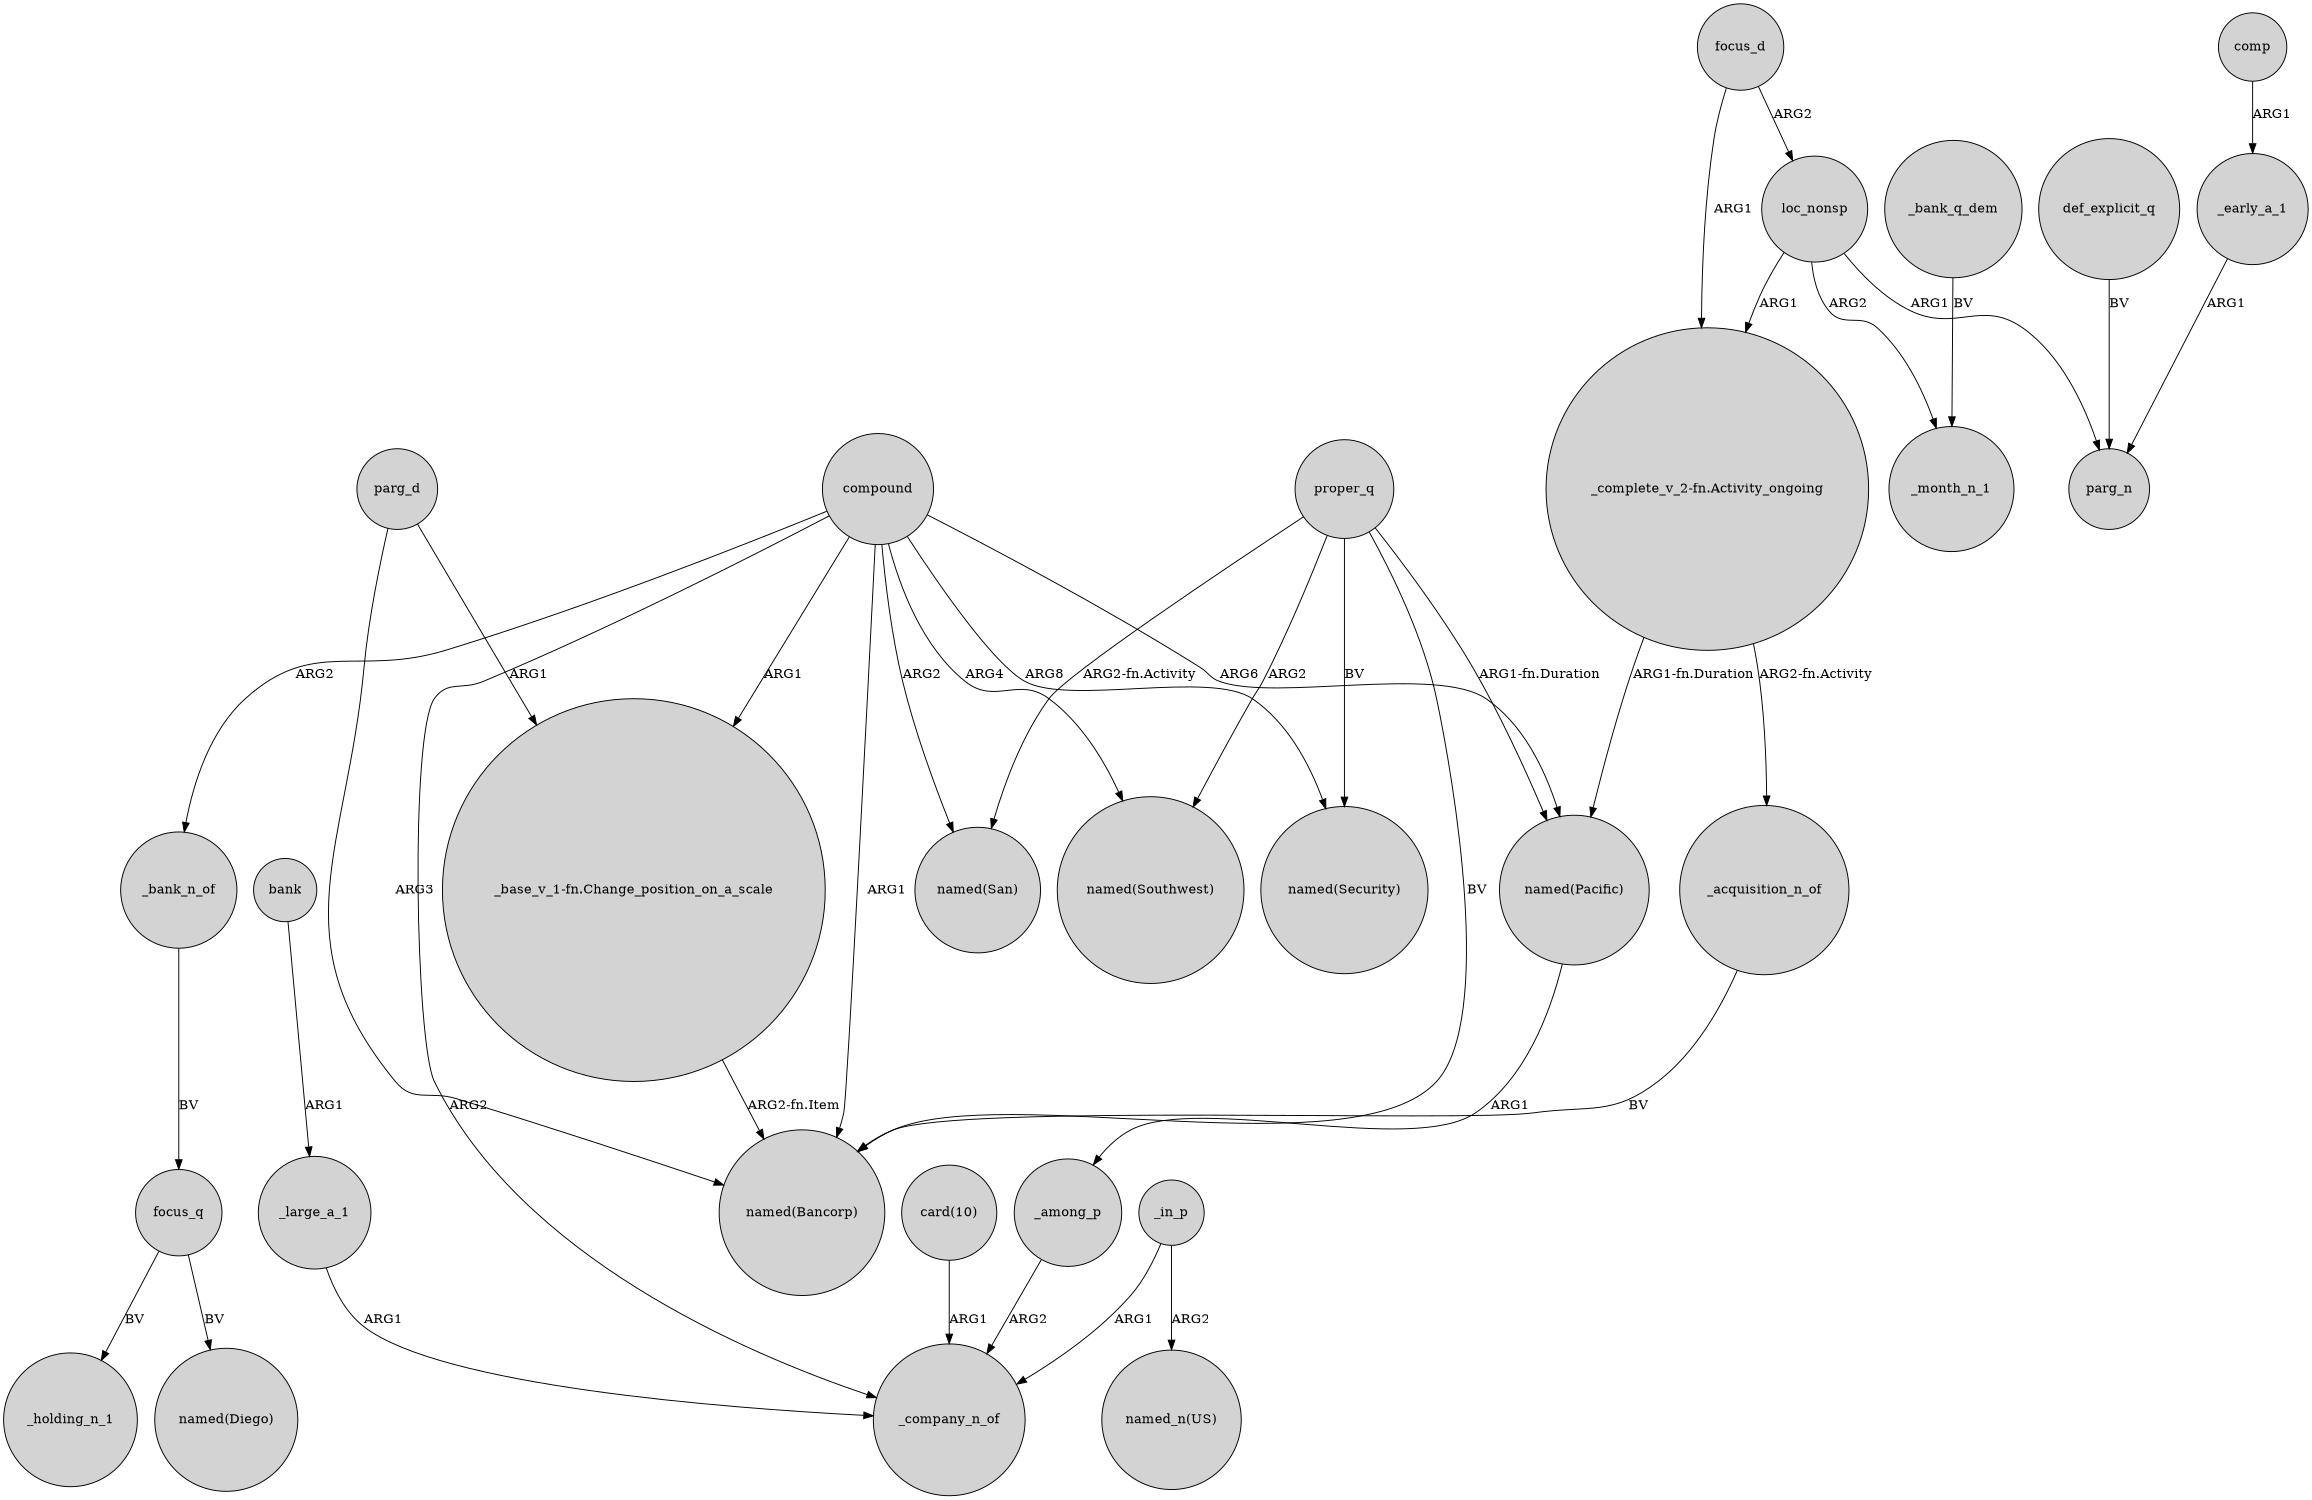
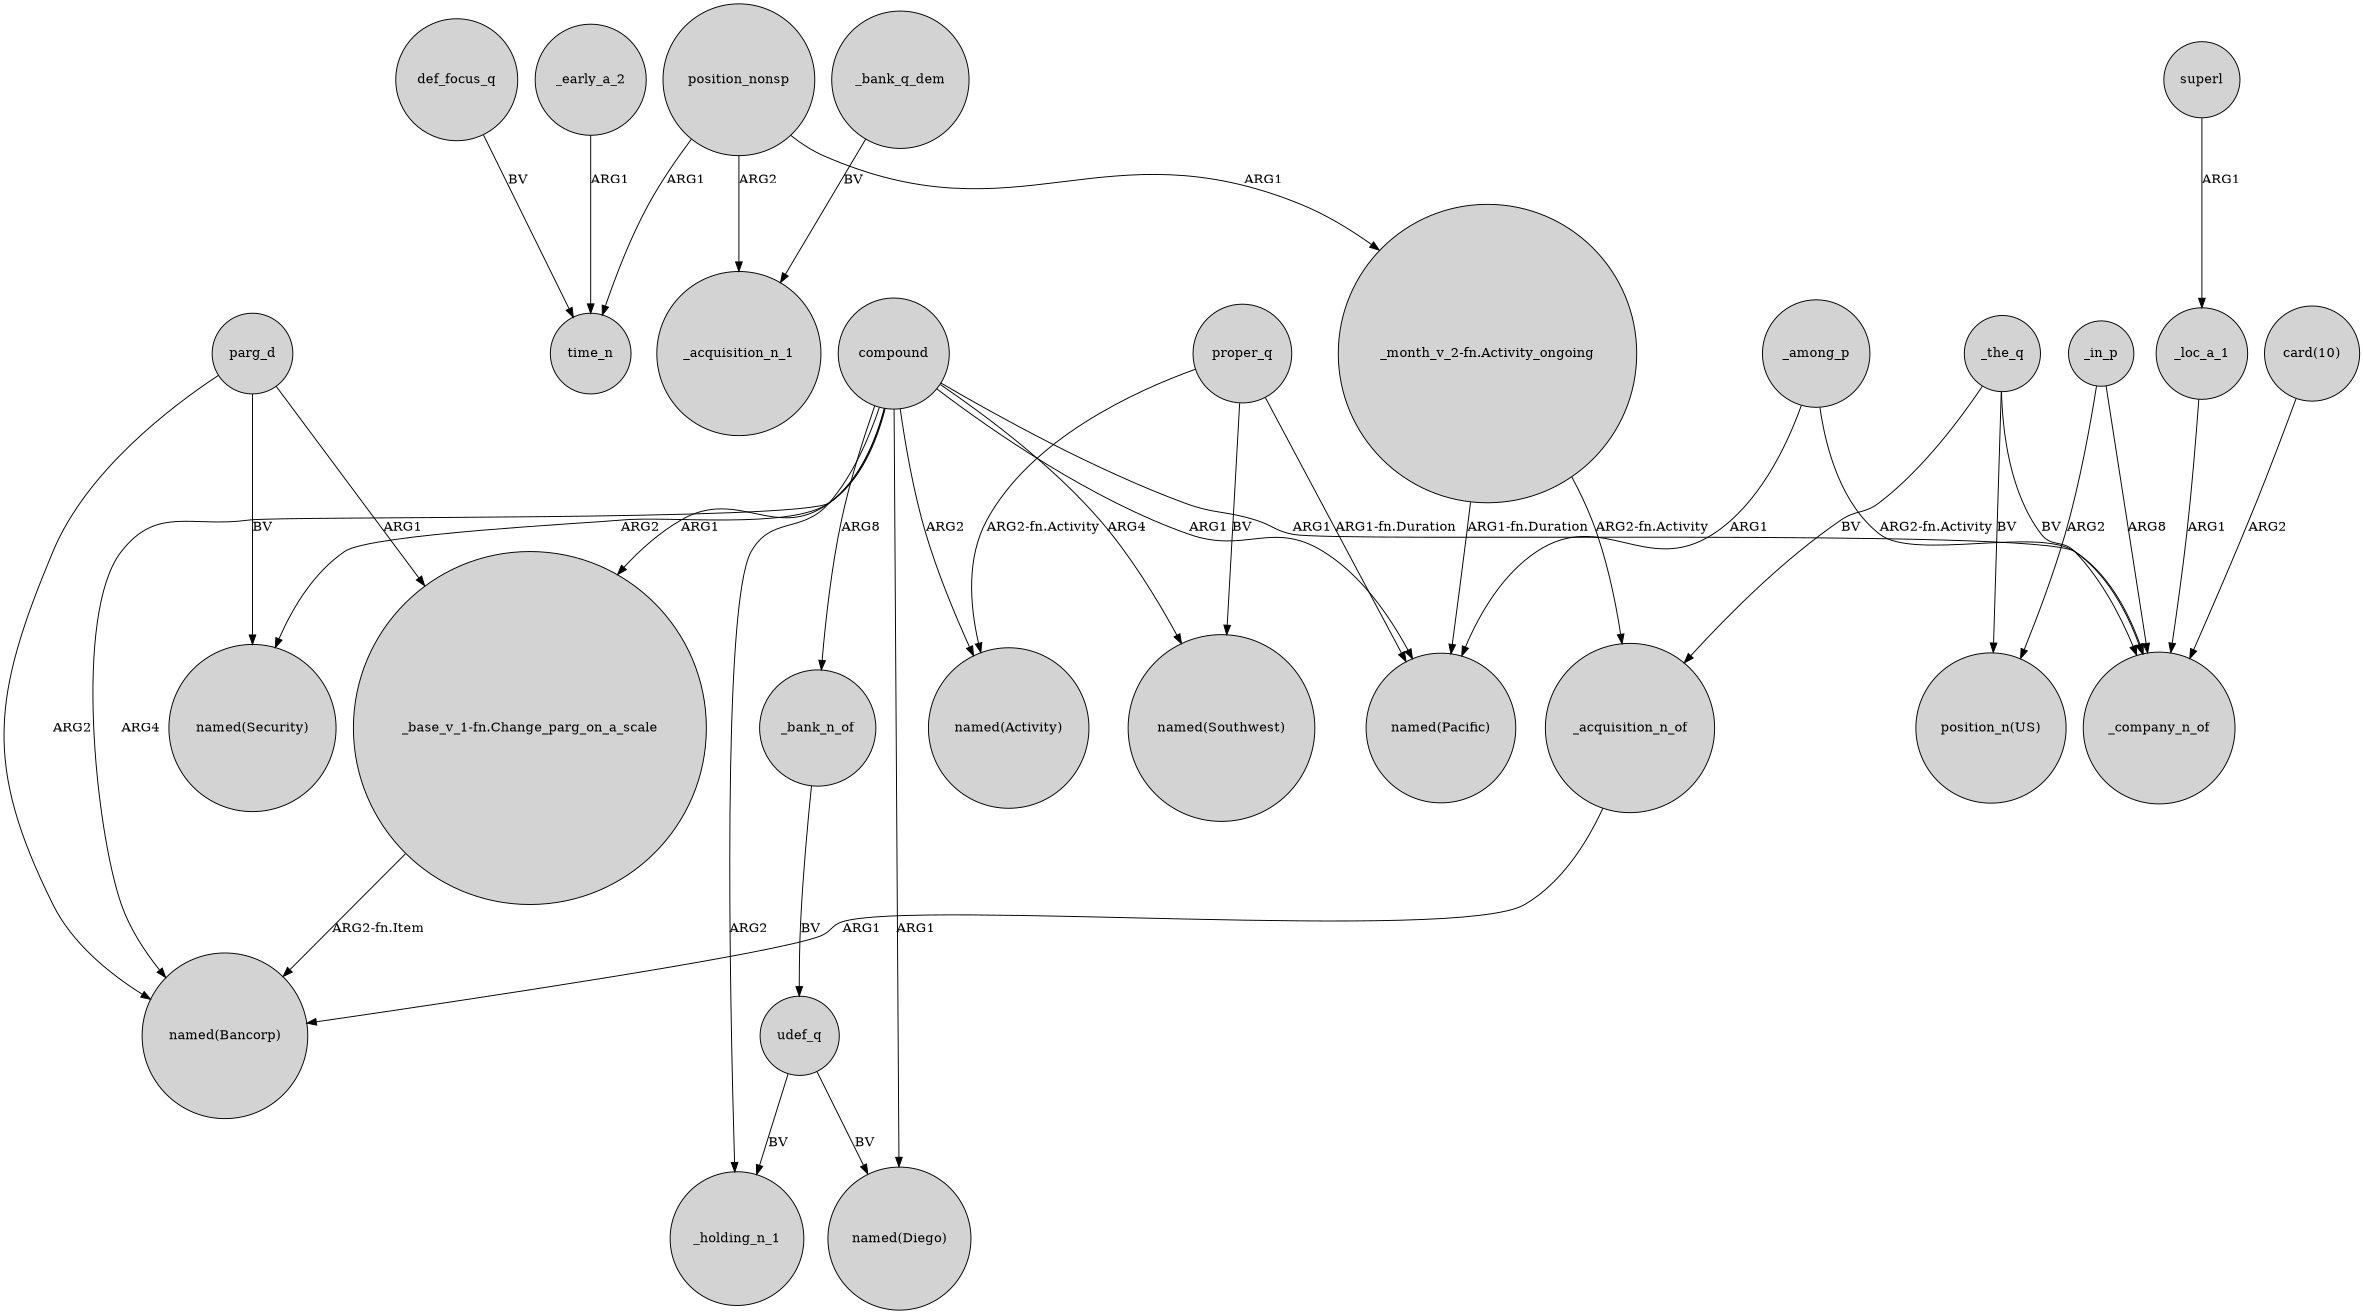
(1741, 47) -> none
(2253, 47) -> none
(1815, 209) -> (739, 80)
(2109, 209) -> (457, 80)
(2253, 209) -> (591, 80)
none -> (2002, 354)
(1707, 489) -> (1488, 354)
(1951, 489) -> (739, 354)
(2109, 489) -> (591, 354)
(1344, 668) -> (252, 508)
(315, 674) -> (861, 527)
(1045, 674) -> (641, 527)
(1239, 674) -> (1209, 527)
(1288, 674) -> (1242, 527)
none -> (731, 755)
none -> (897, 783)
(285, 890) -> (2202, 80)
(415, 890) -> (72, 728)
(634, 890) -> (530, 728)
(887, 890) -> (141, 728)
(978, 890) -> (1009, 728)
(1430, 1085) -> none
(469, 1106) -> (1312, 527)
(1638, 1106) -> (862, 929)
(1370, 1128) -> (1643, 547)
(179, 1213) -> (800, 1036)
(315, 1213) -> (2202, 354)
(969, 1320) -> (2268, 527)
(1029, 1320) -> (1936, 527)
(1134, 1320) -> (2147, 527)
(1172, 1420) -> (1991, 728)
